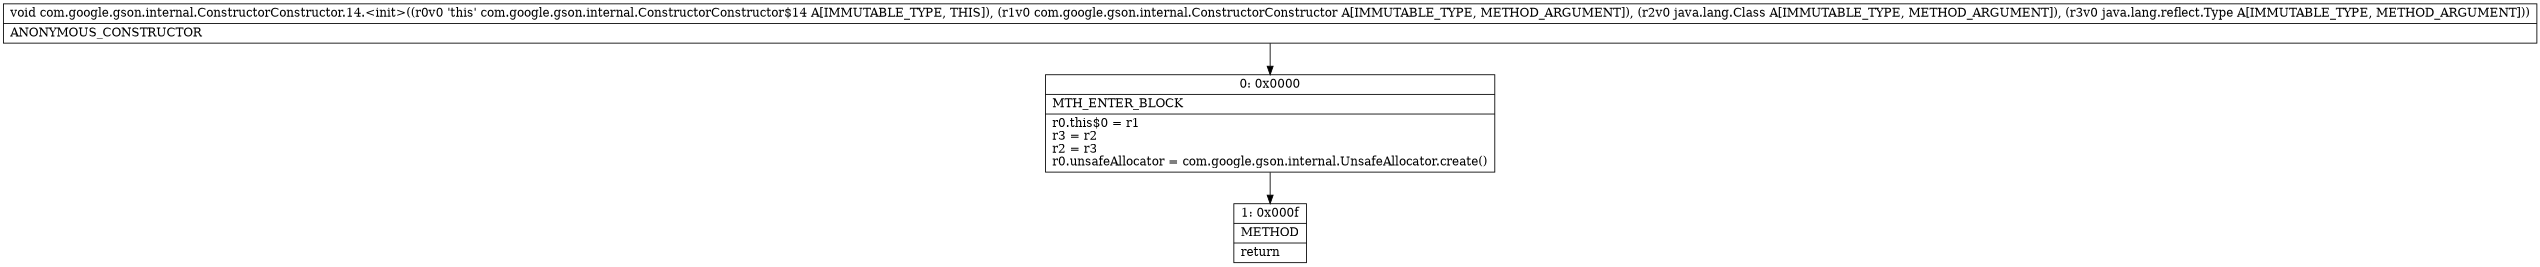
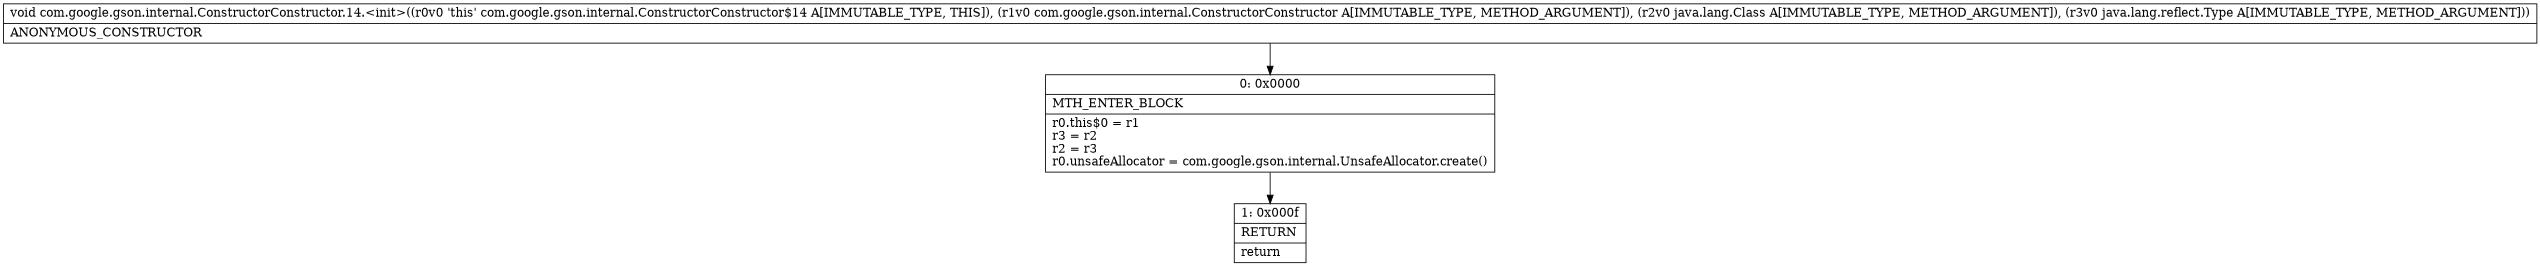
(1270, 233) -> (1269, 233)
